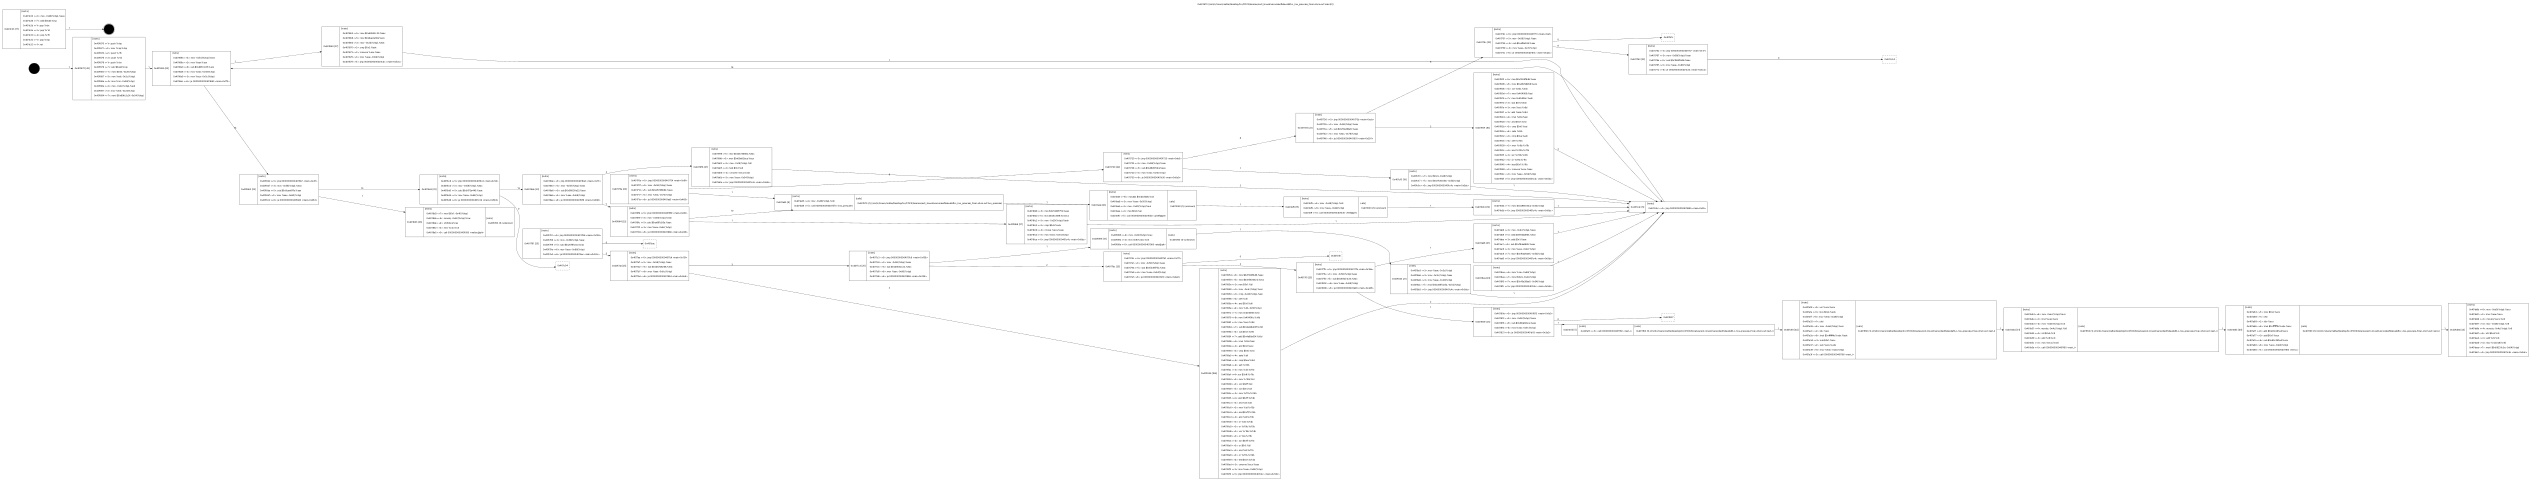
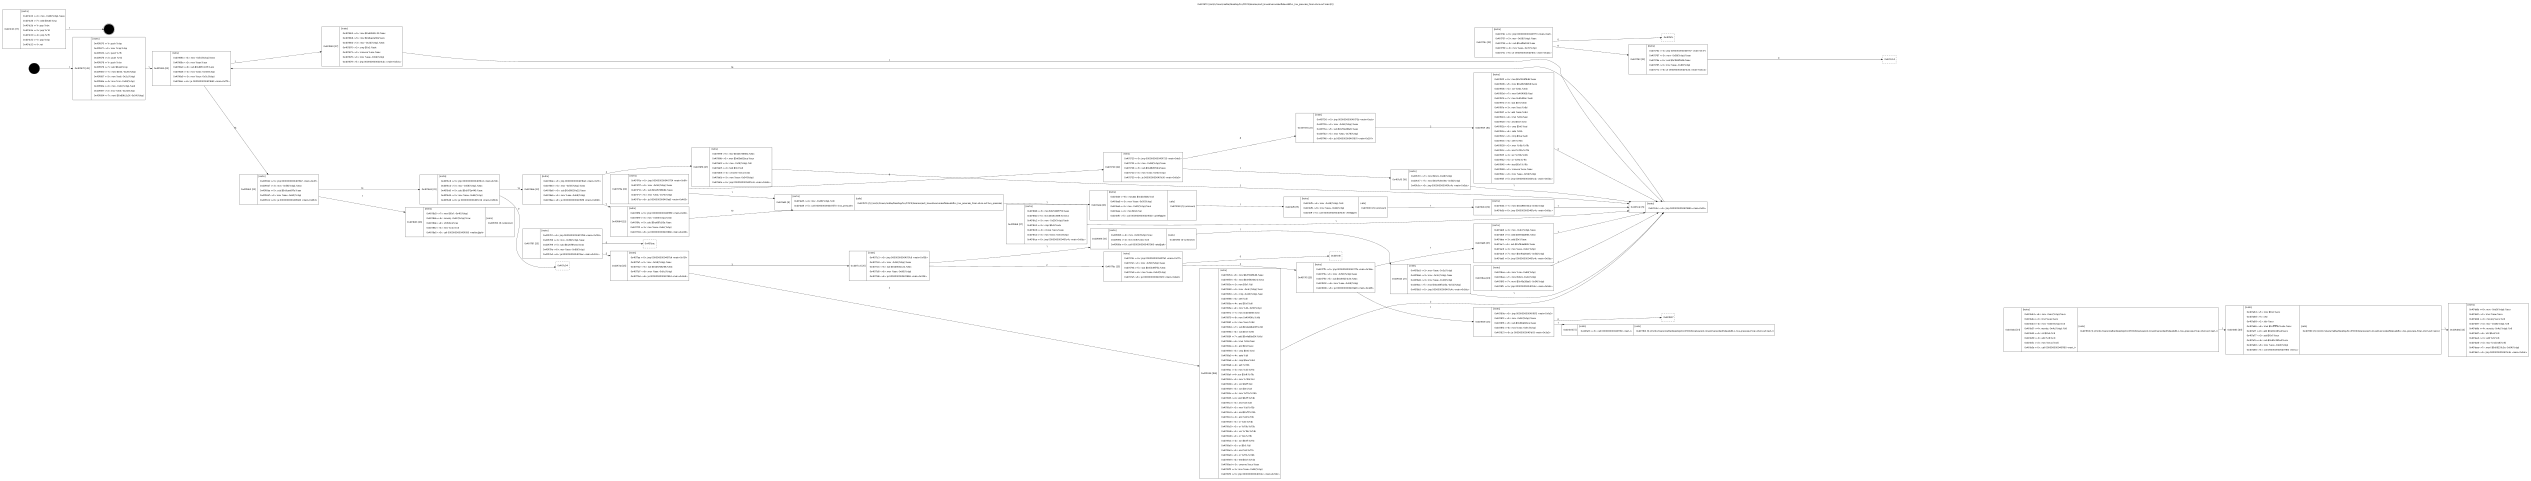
(1424, 86) -> none
(847, 223) -> none
(1889, 330) -> none
